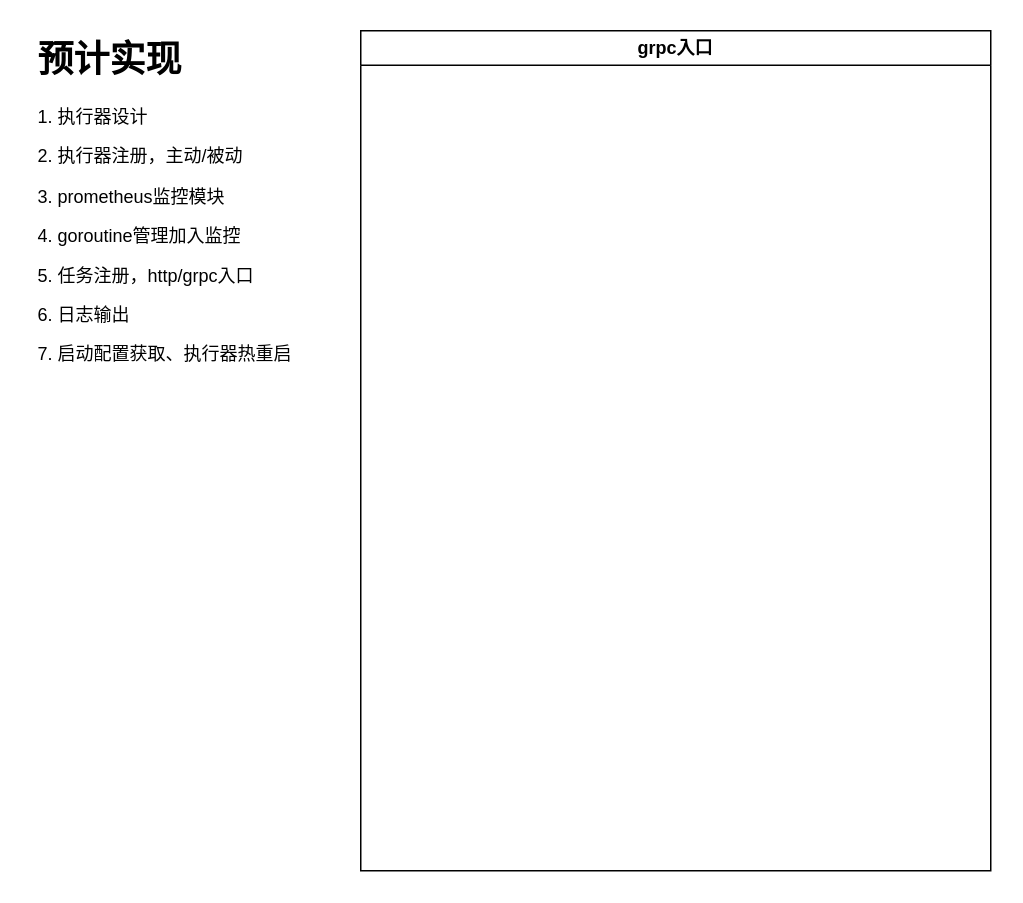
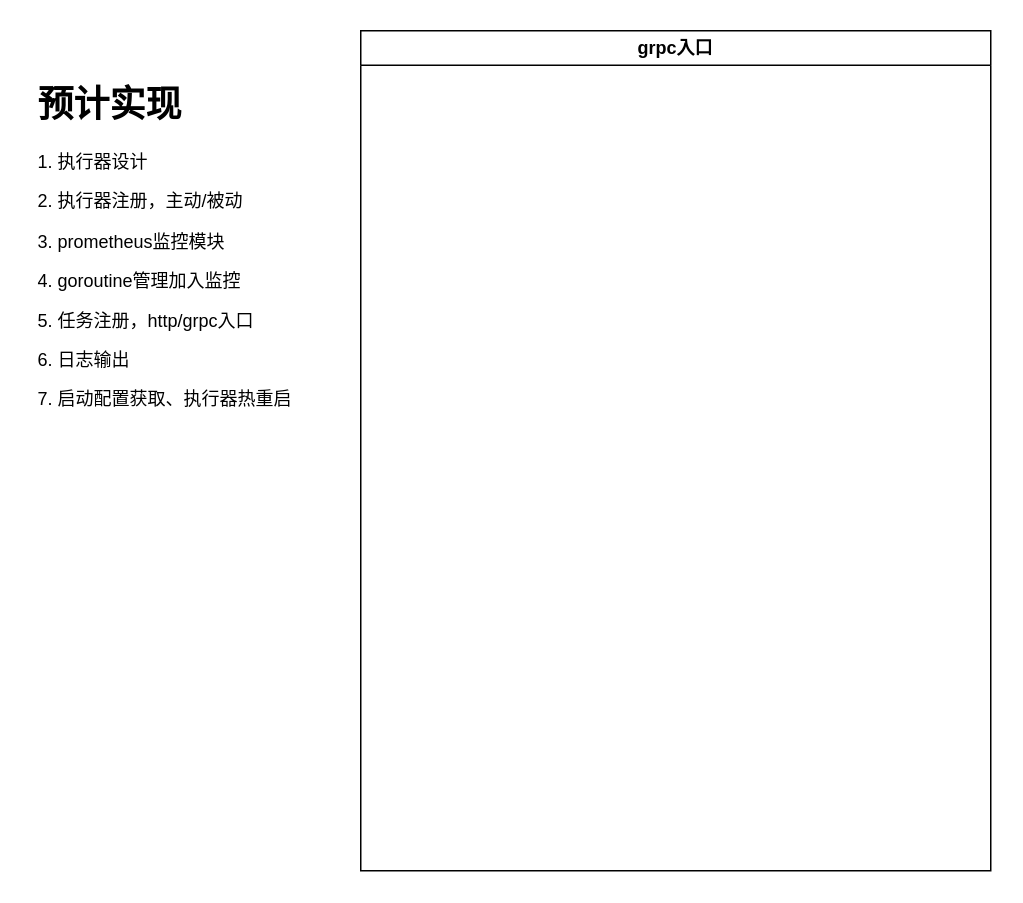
(181, 203) -> (181, 248)
